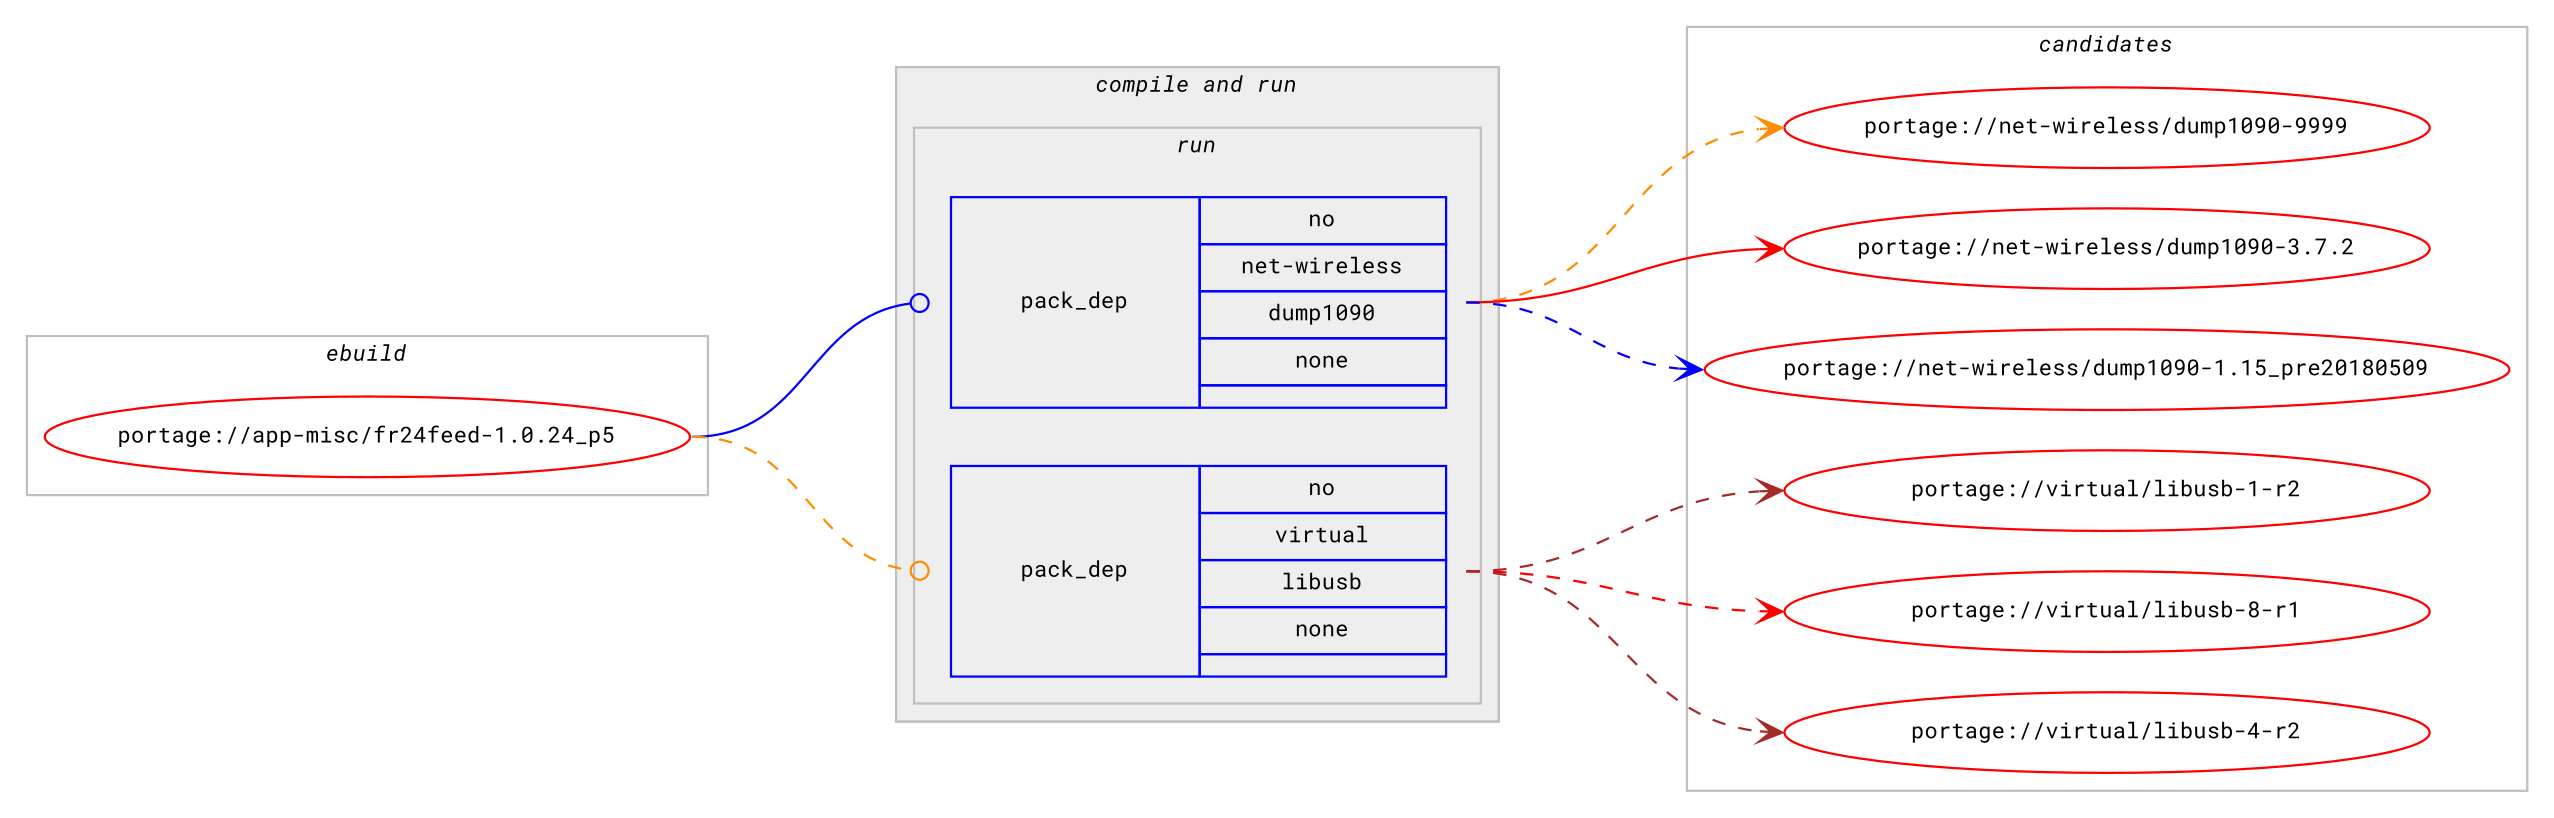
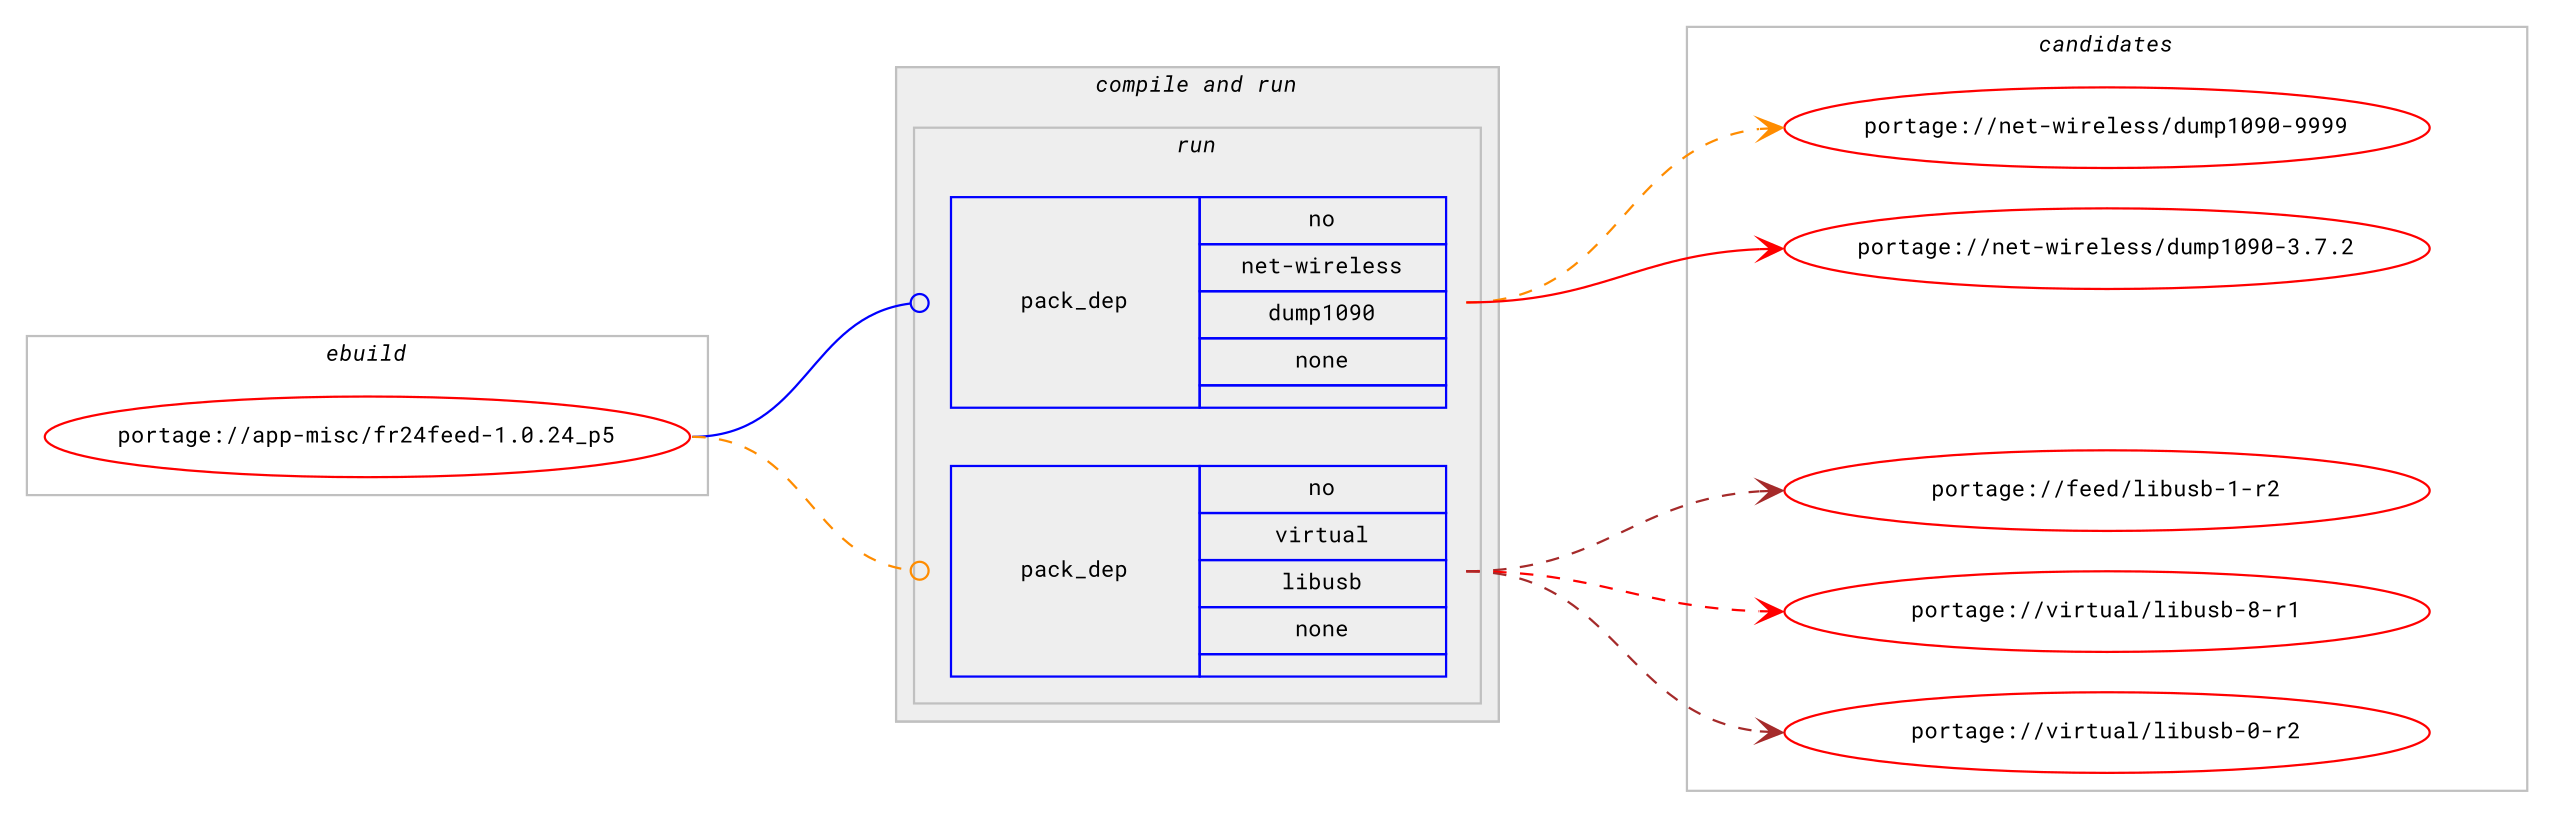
(2107, 370) -> none
(2107, 491) -> (2107, 491)
(2107, 733) -> (2107, 733)
